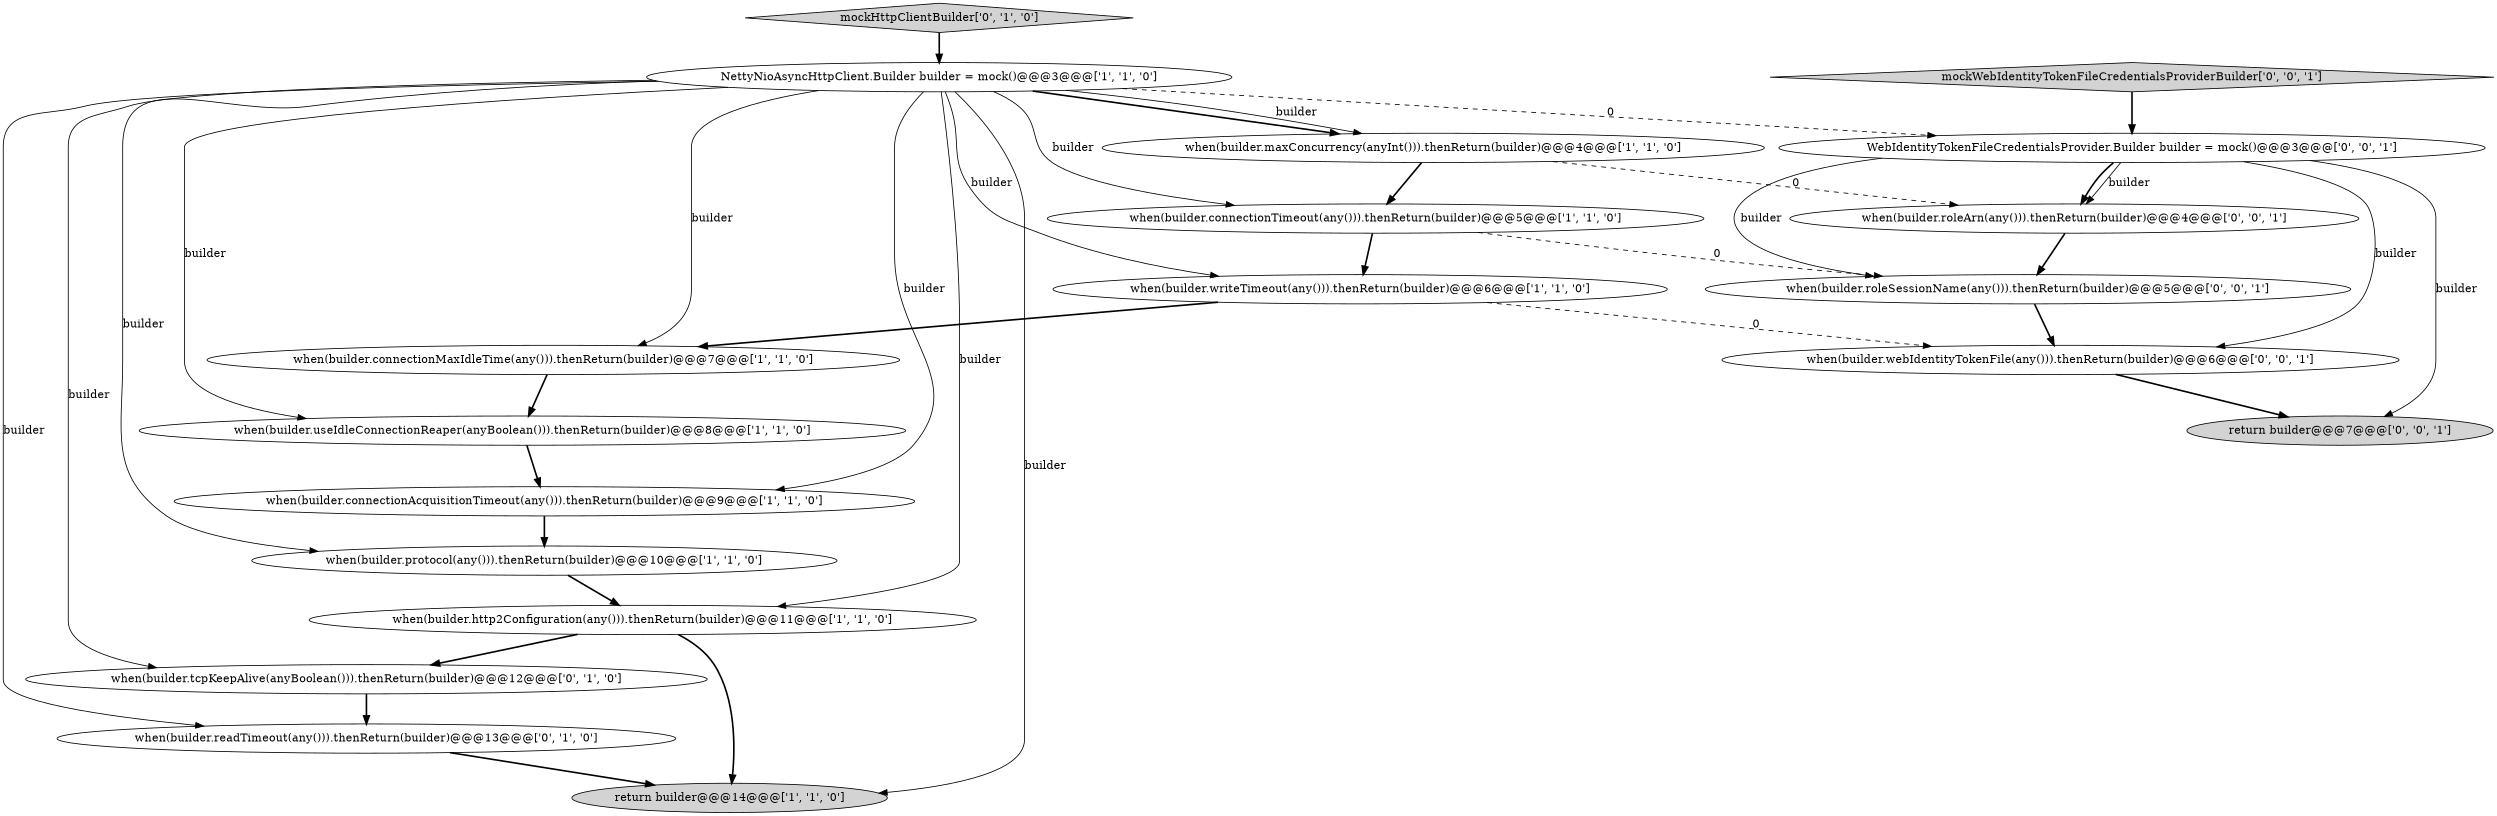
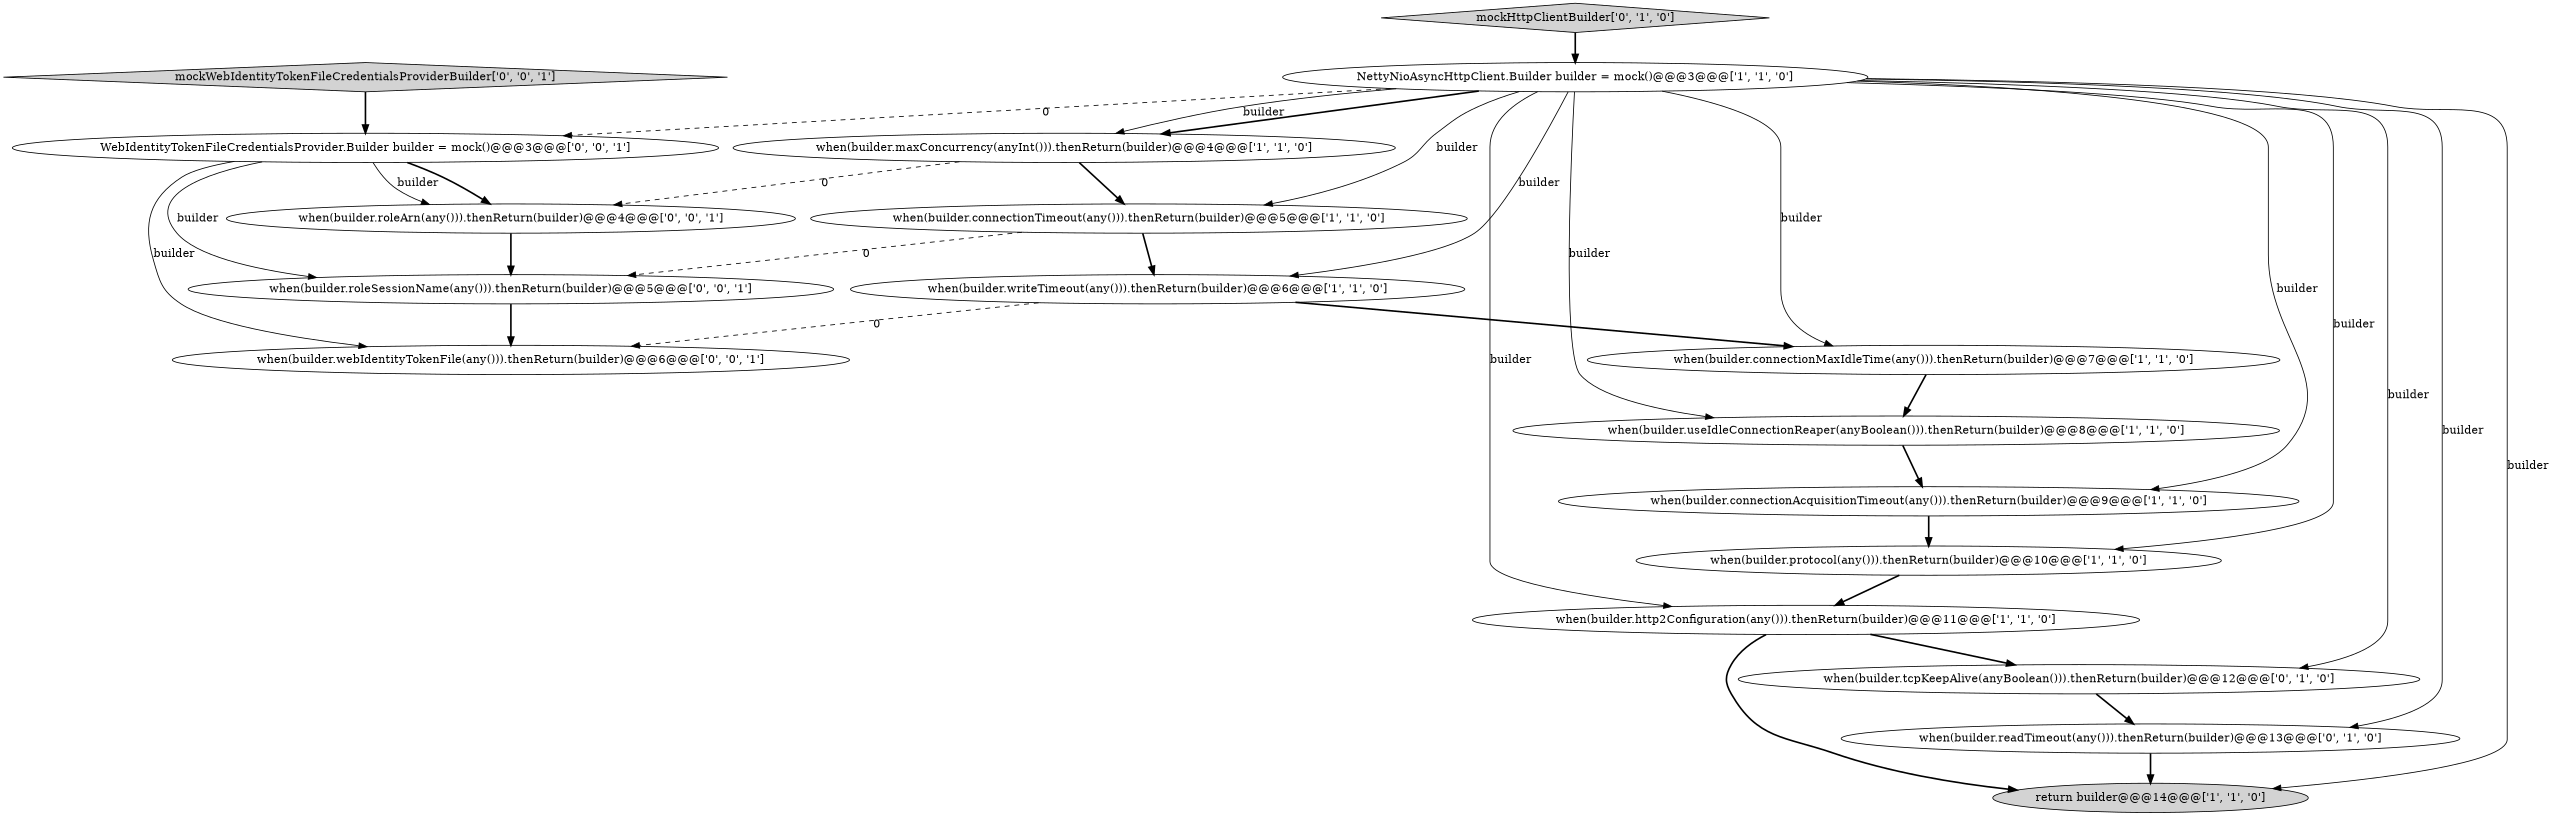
(2340, 431) -> none
